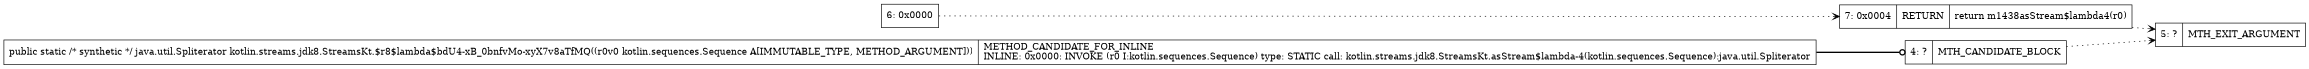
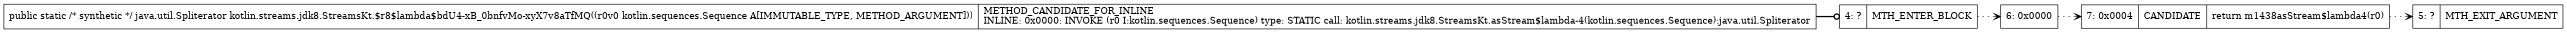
(1923, 16) -> (2173, 16)
(2108, 44) -> (1986, 17)
(1999, 52) -> (1922, 16)
